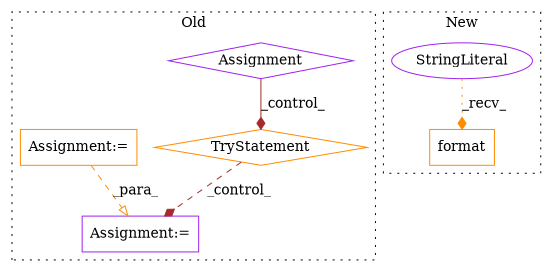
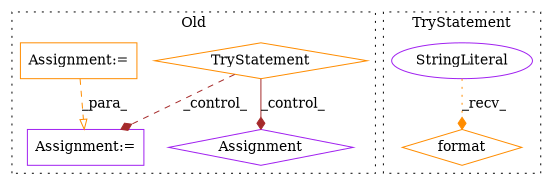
(462, 23) -> (462, 23)
(261, 98) -> (261, 98)
(462, 147) -> (462, 147)
